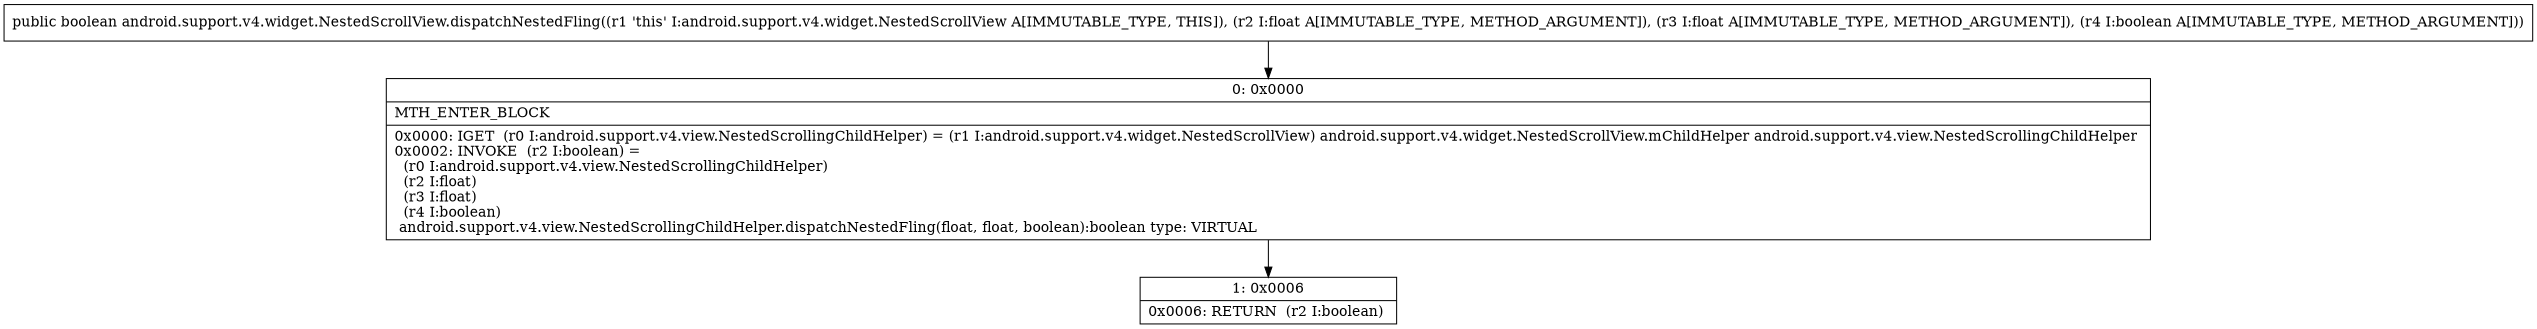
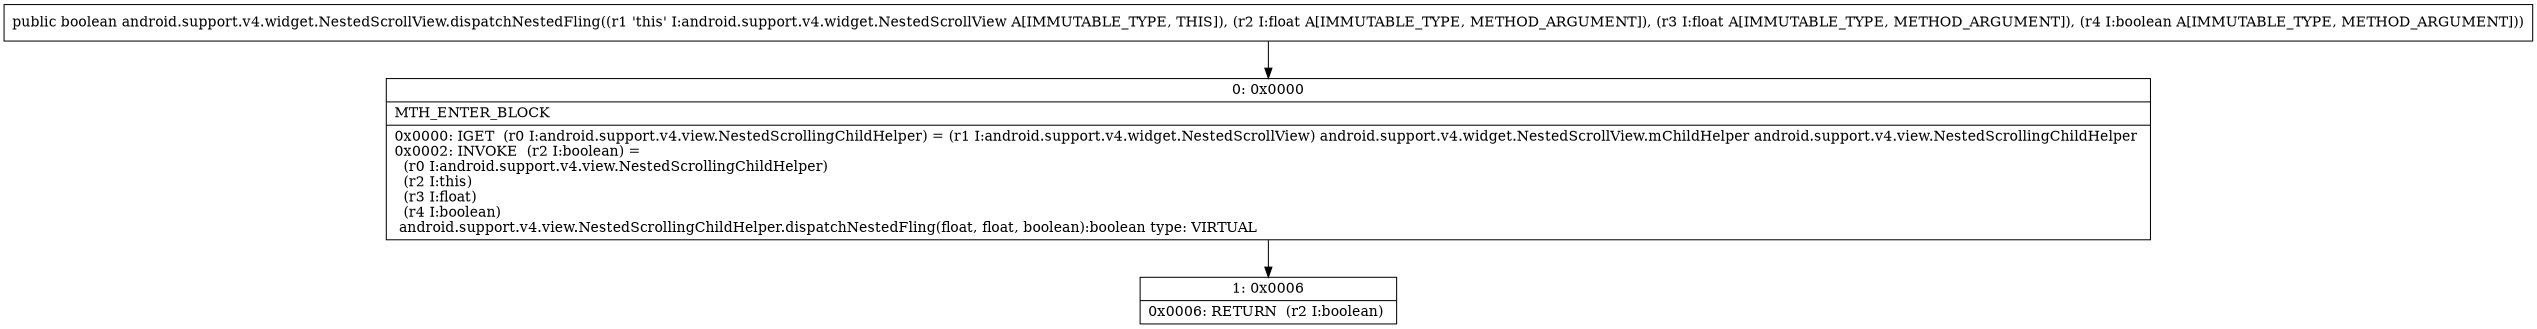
(436, 182) -> (433, 182)
